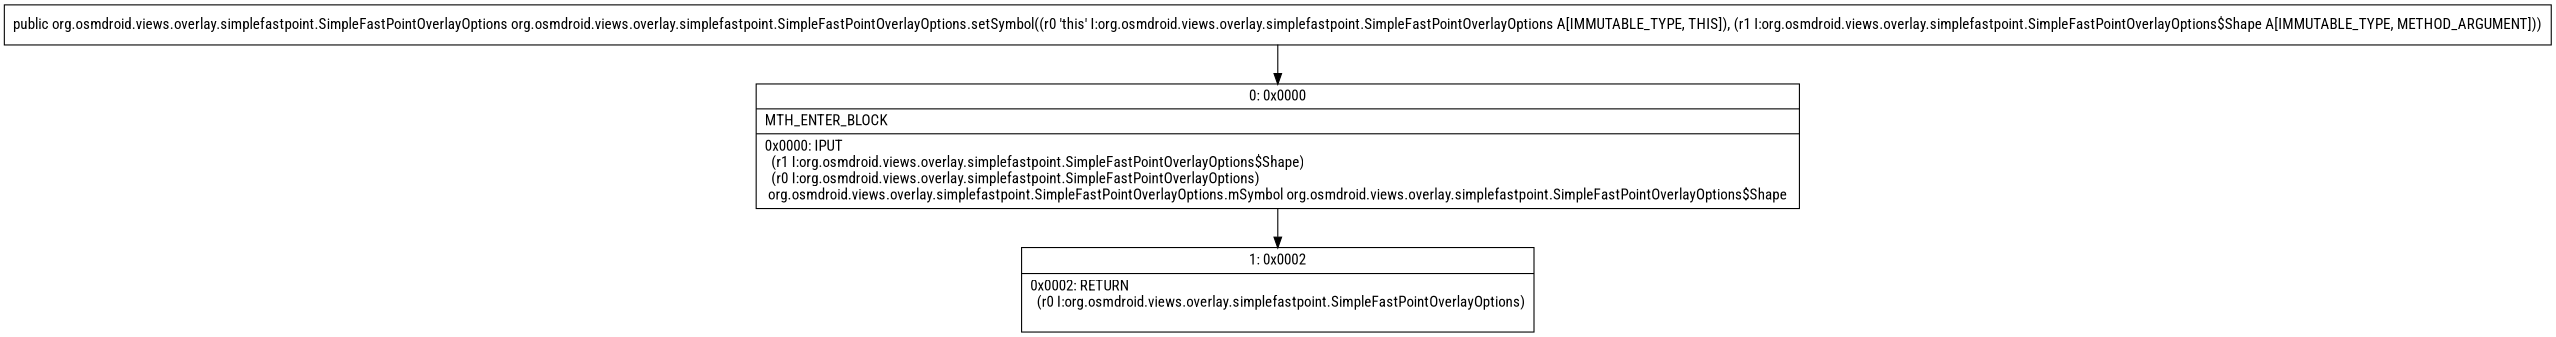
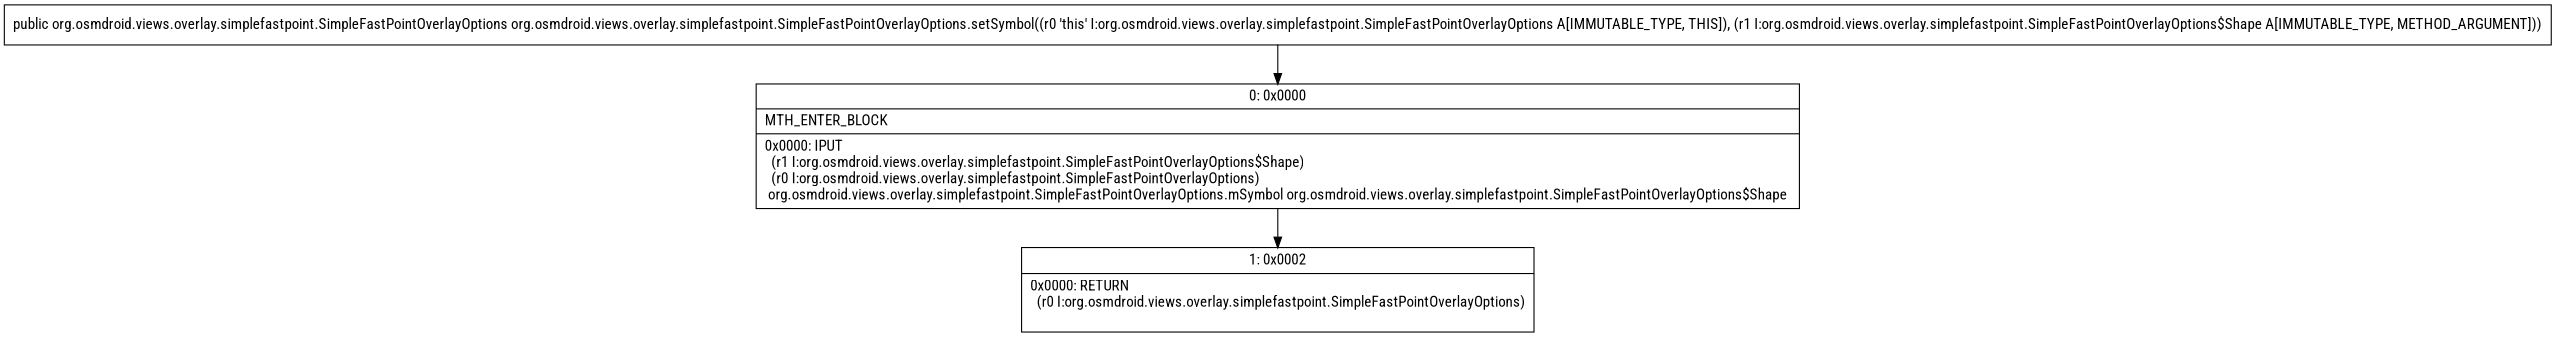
(1083, 286) -> (1083, 286)
